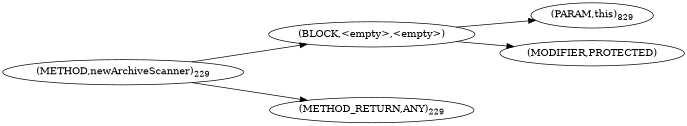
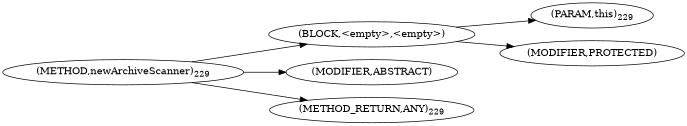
(625, 14) -> (625, 14)
none -> (372, 72)
